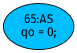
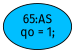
(39, 27) -> (37, 27)
